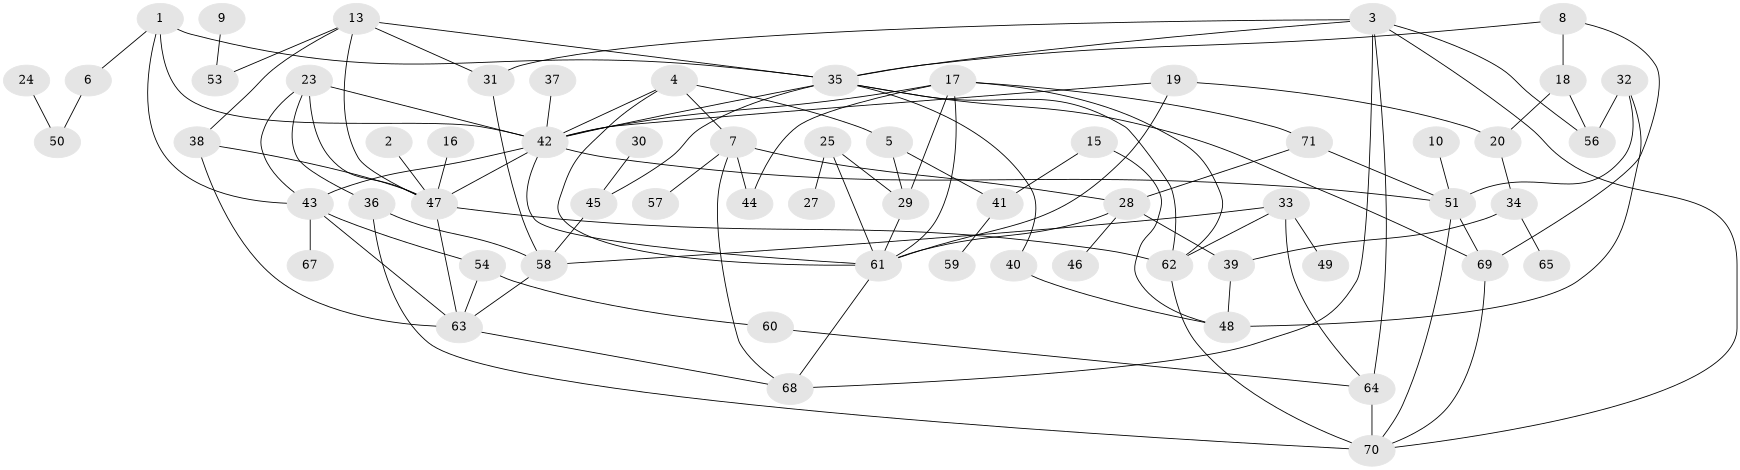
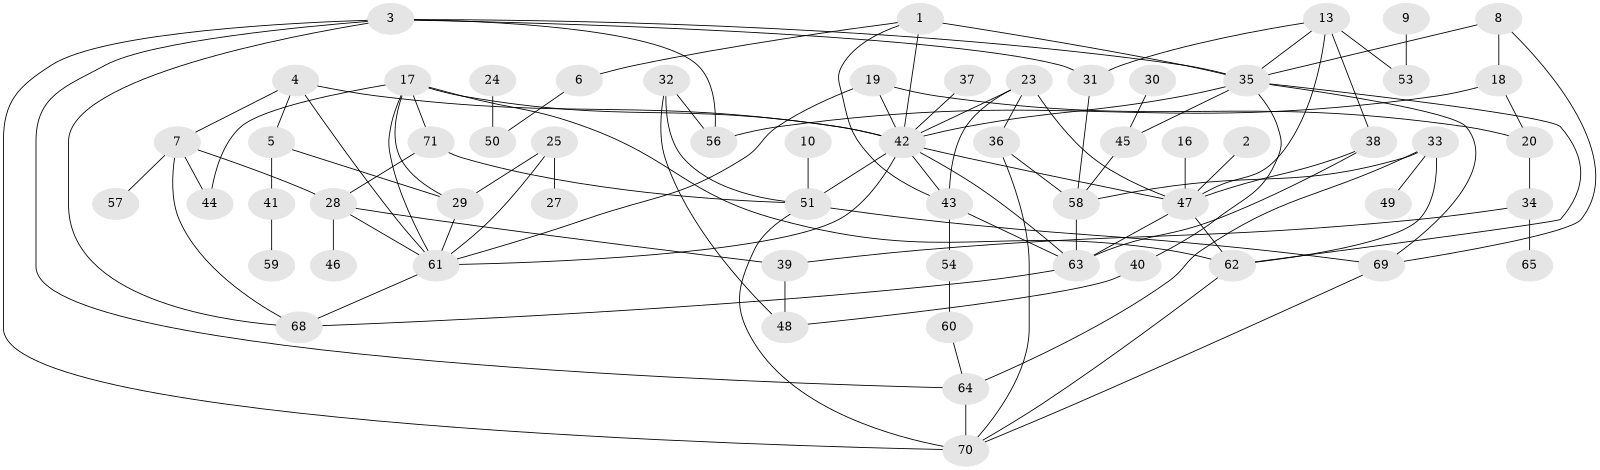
(1094, 142) -> none
(310, 266) -> none
(471, 296) -> (994, 199)
